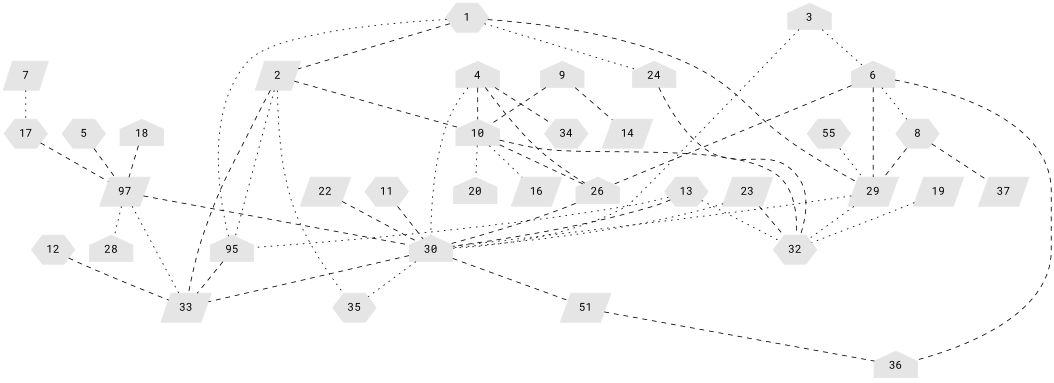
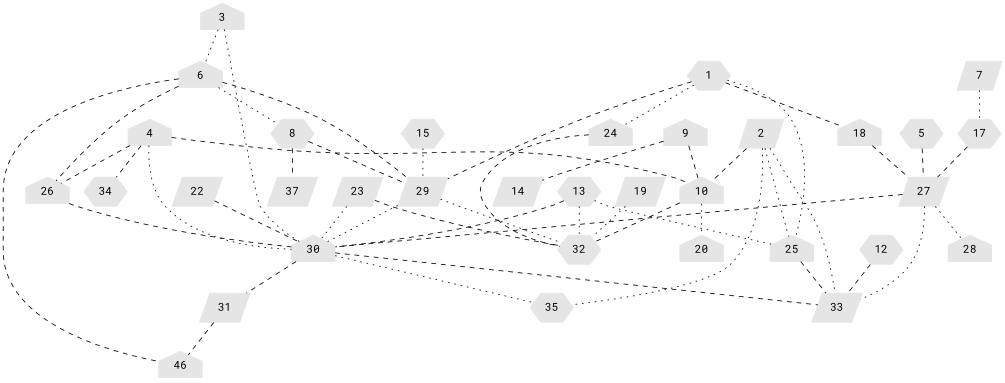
(374, 46) -> (787, 106)
(829, 134) -> (423, 134)
(541, 164) -> none
(226, 178) -> (812, 216)
(125, 192) -> (924, 192)
(387, 192) -> none
(536, 192) -> none
(232, 250) -> (792, 250)
(586, 308) -> (225, 308)
(896, 366) -> (180, 366)
